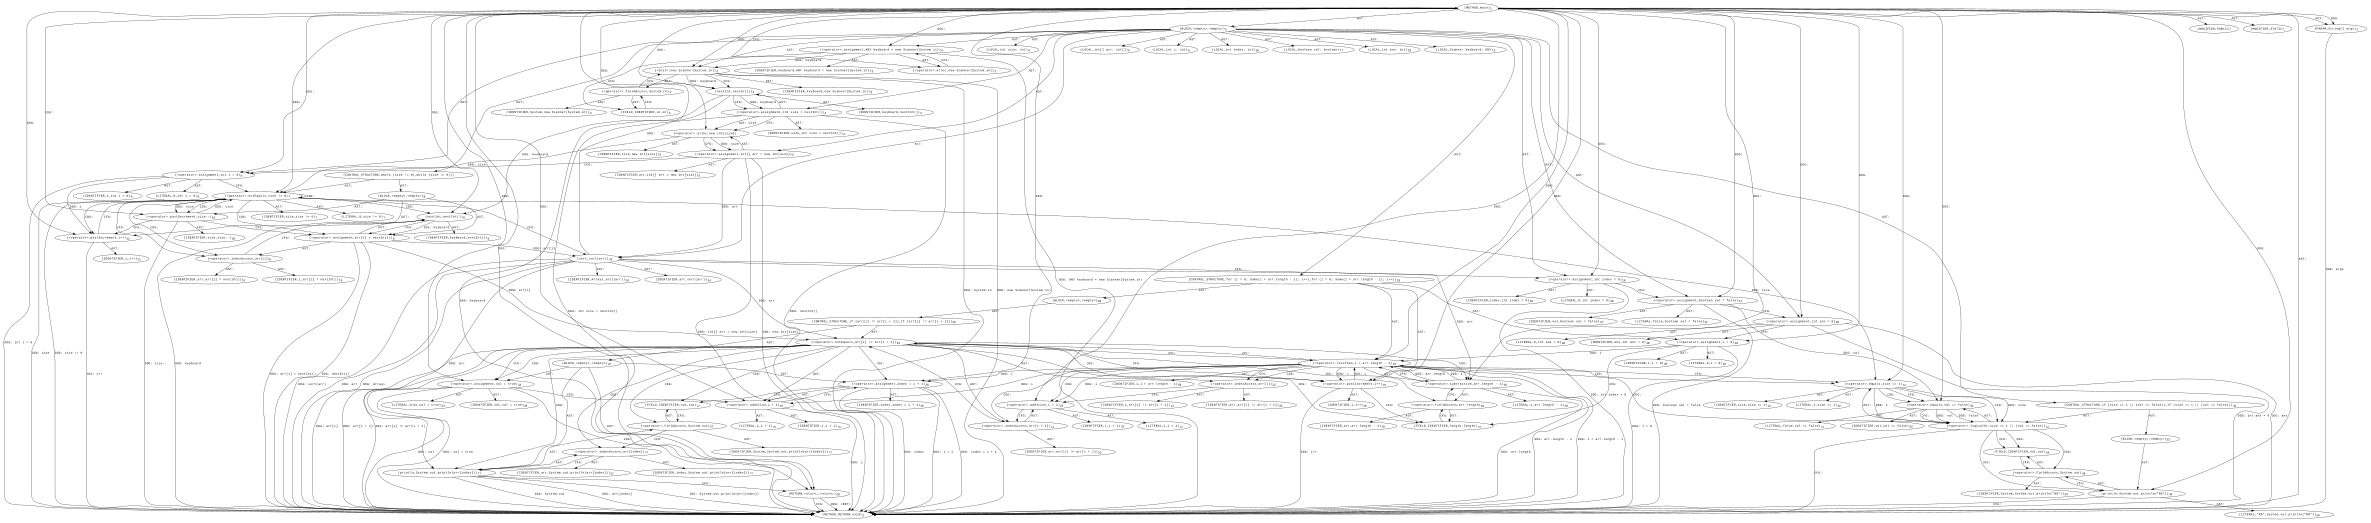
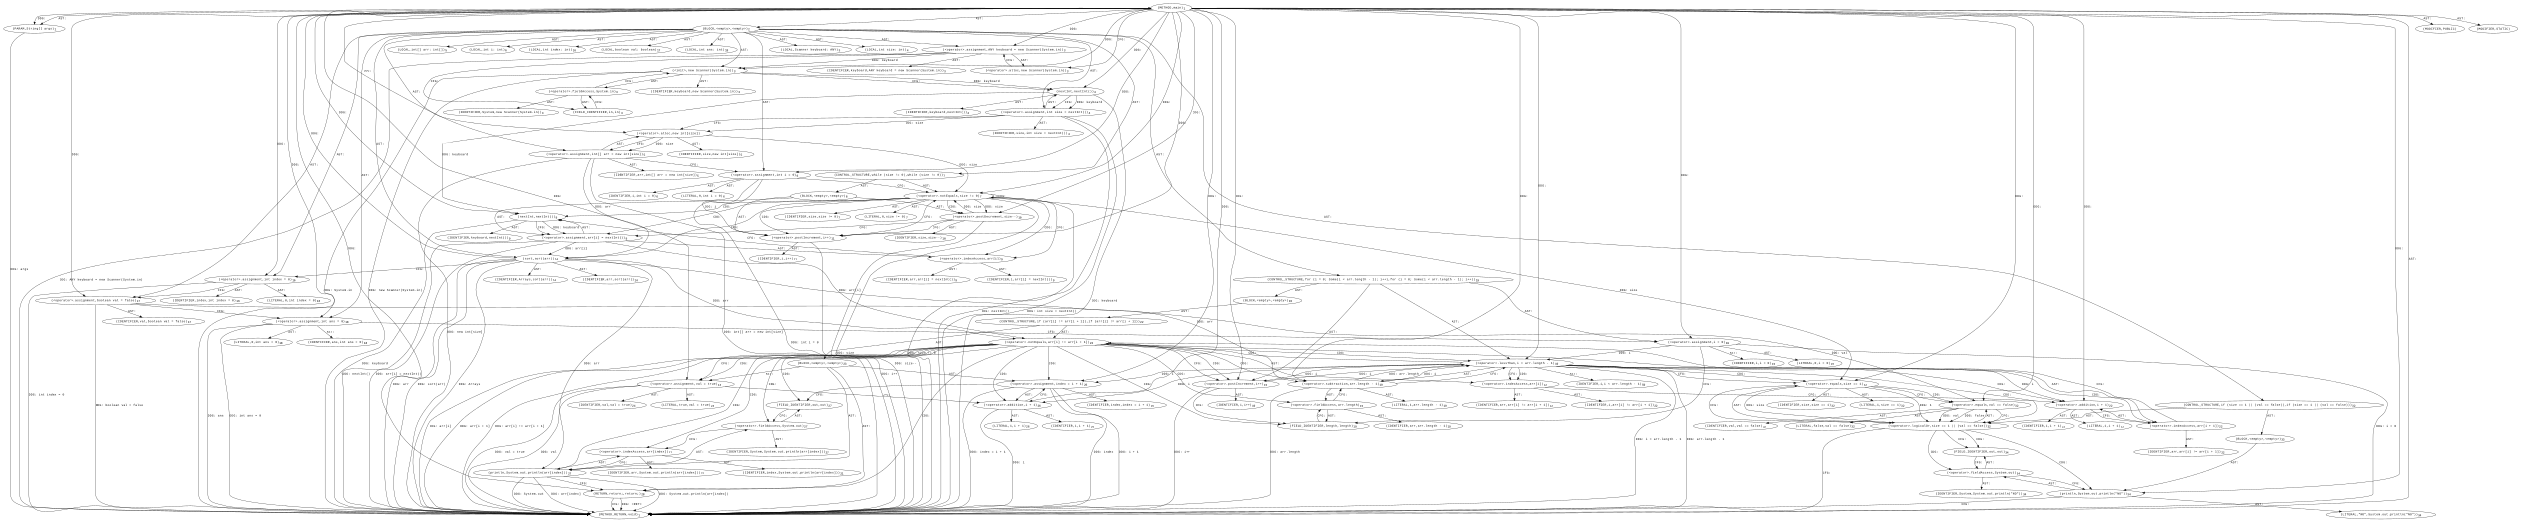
(1671, 321) -> none
(647, 444) -> (864, 480)
